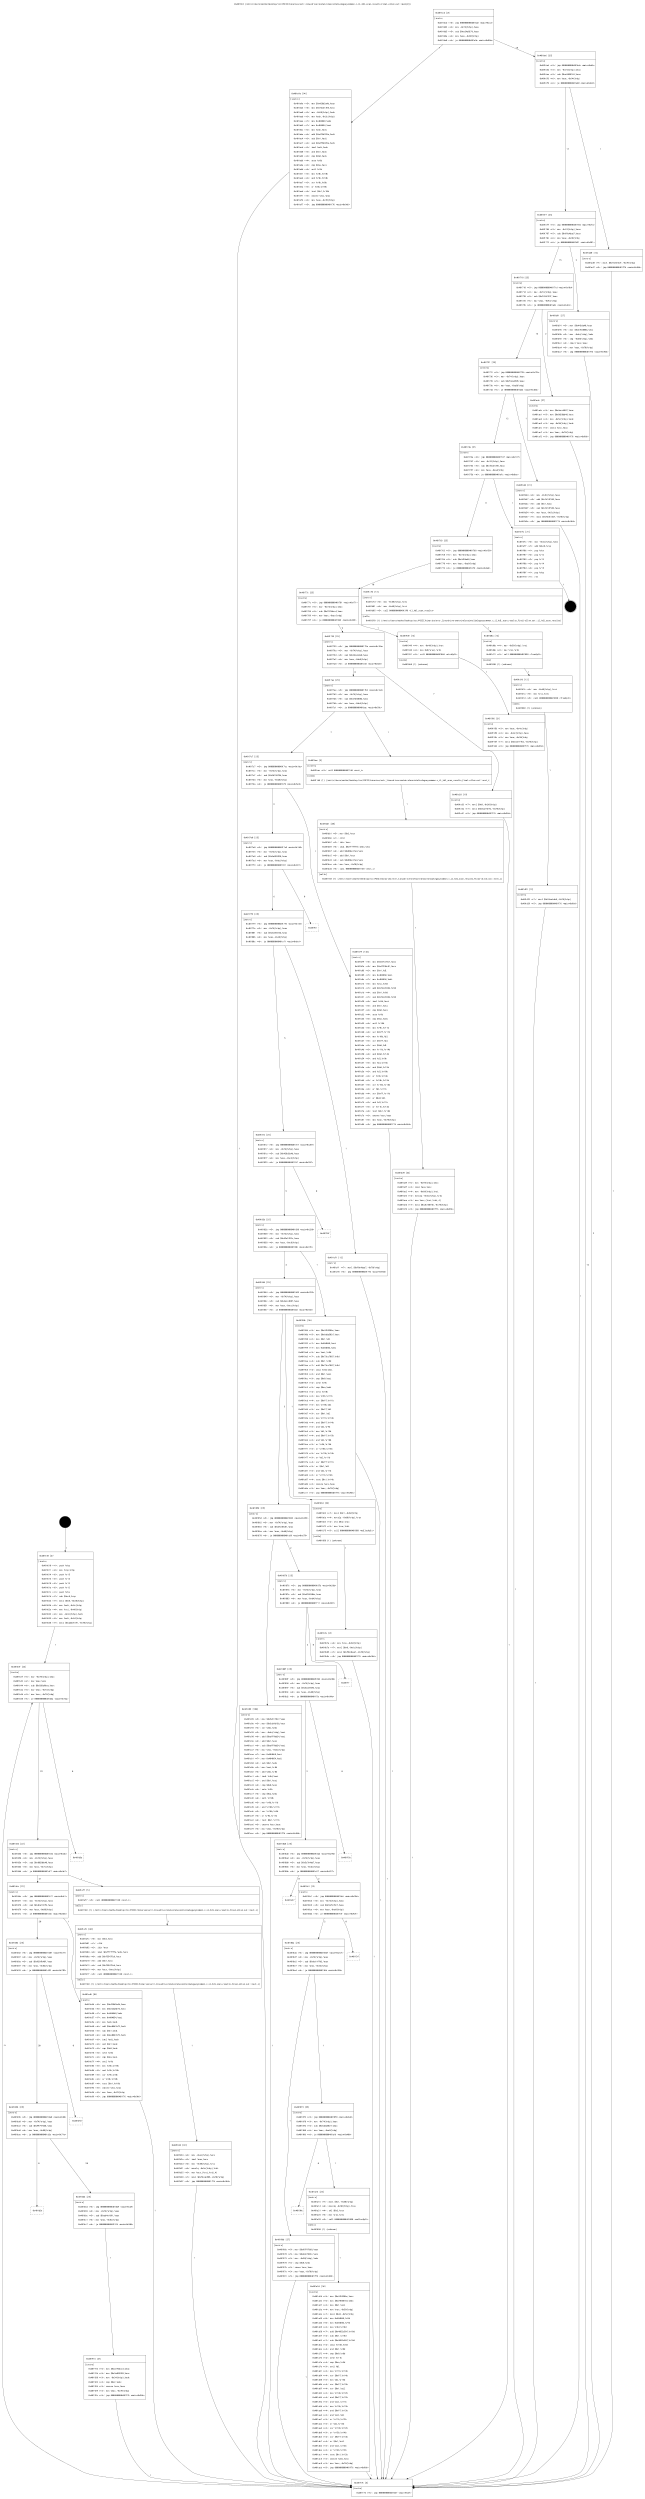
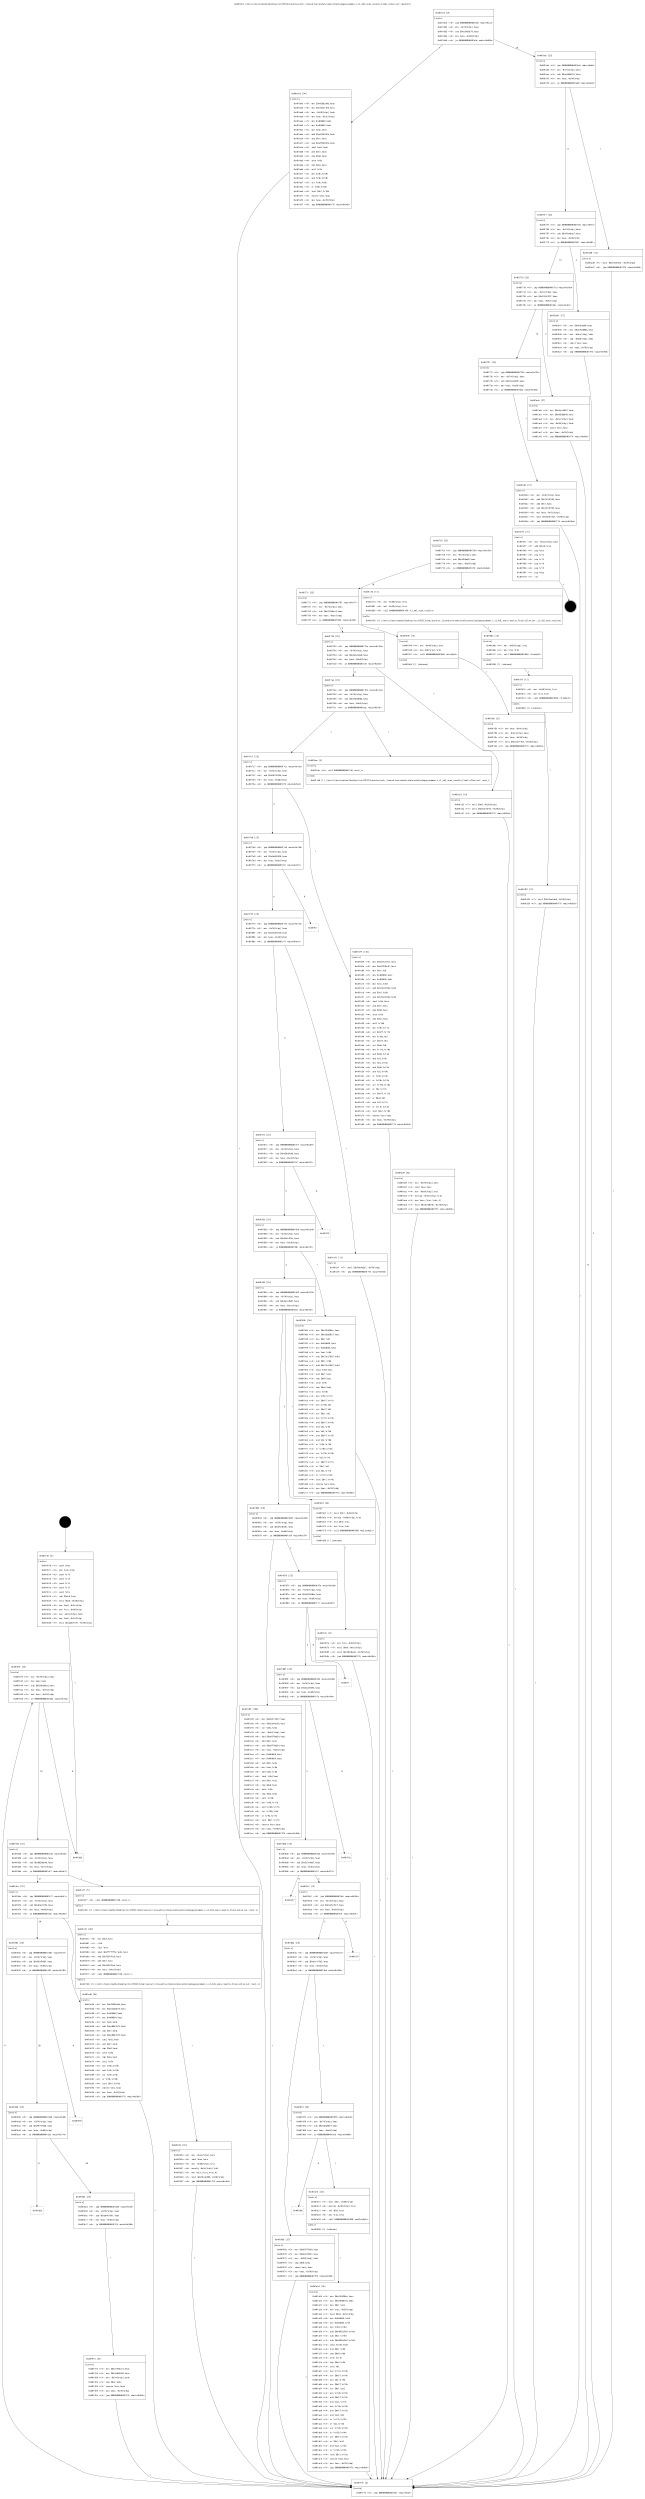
(490, 461) -> none
(411, 851) -> none
(50, 1644) -> (74, 1740)
